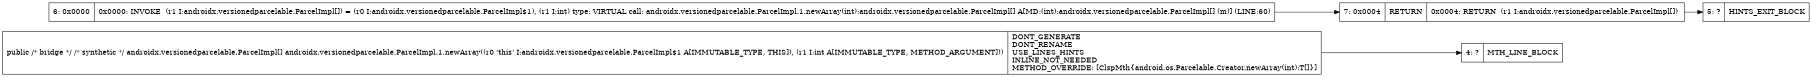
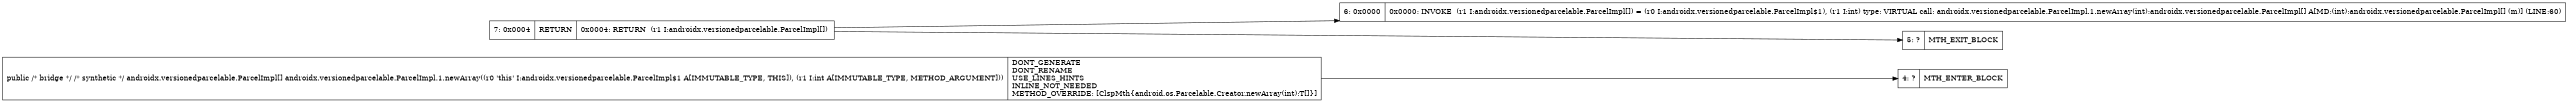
(1305, 12) -> (1084, 24)
(1767, 12) -> (1963, 40)
(1523, 53) -> (1963, 78)
